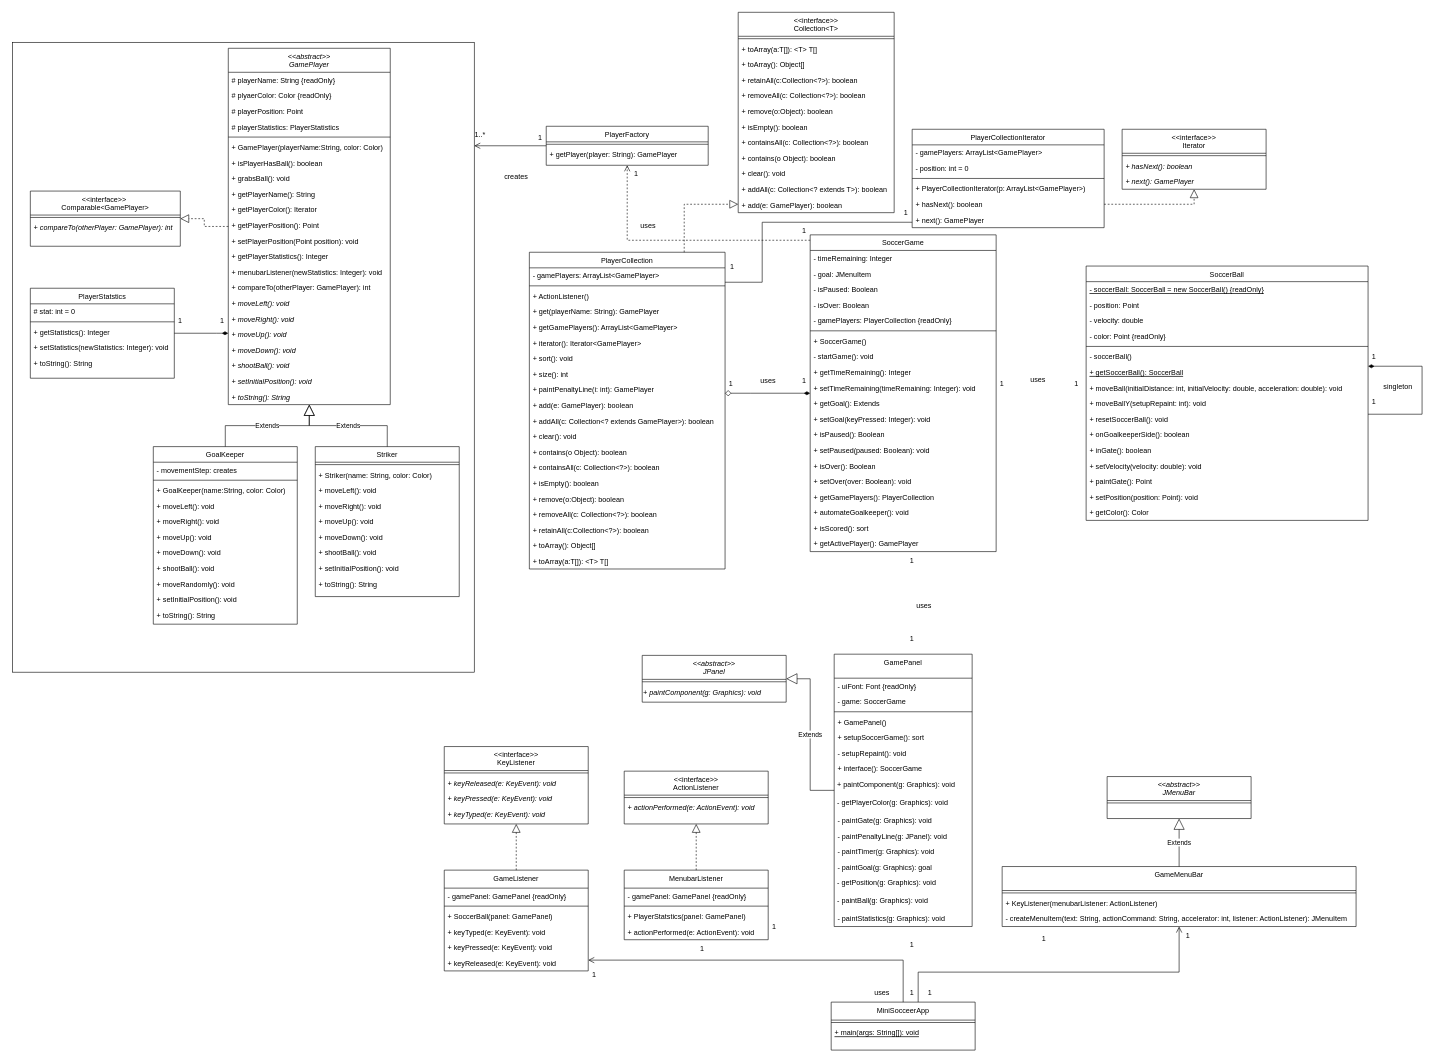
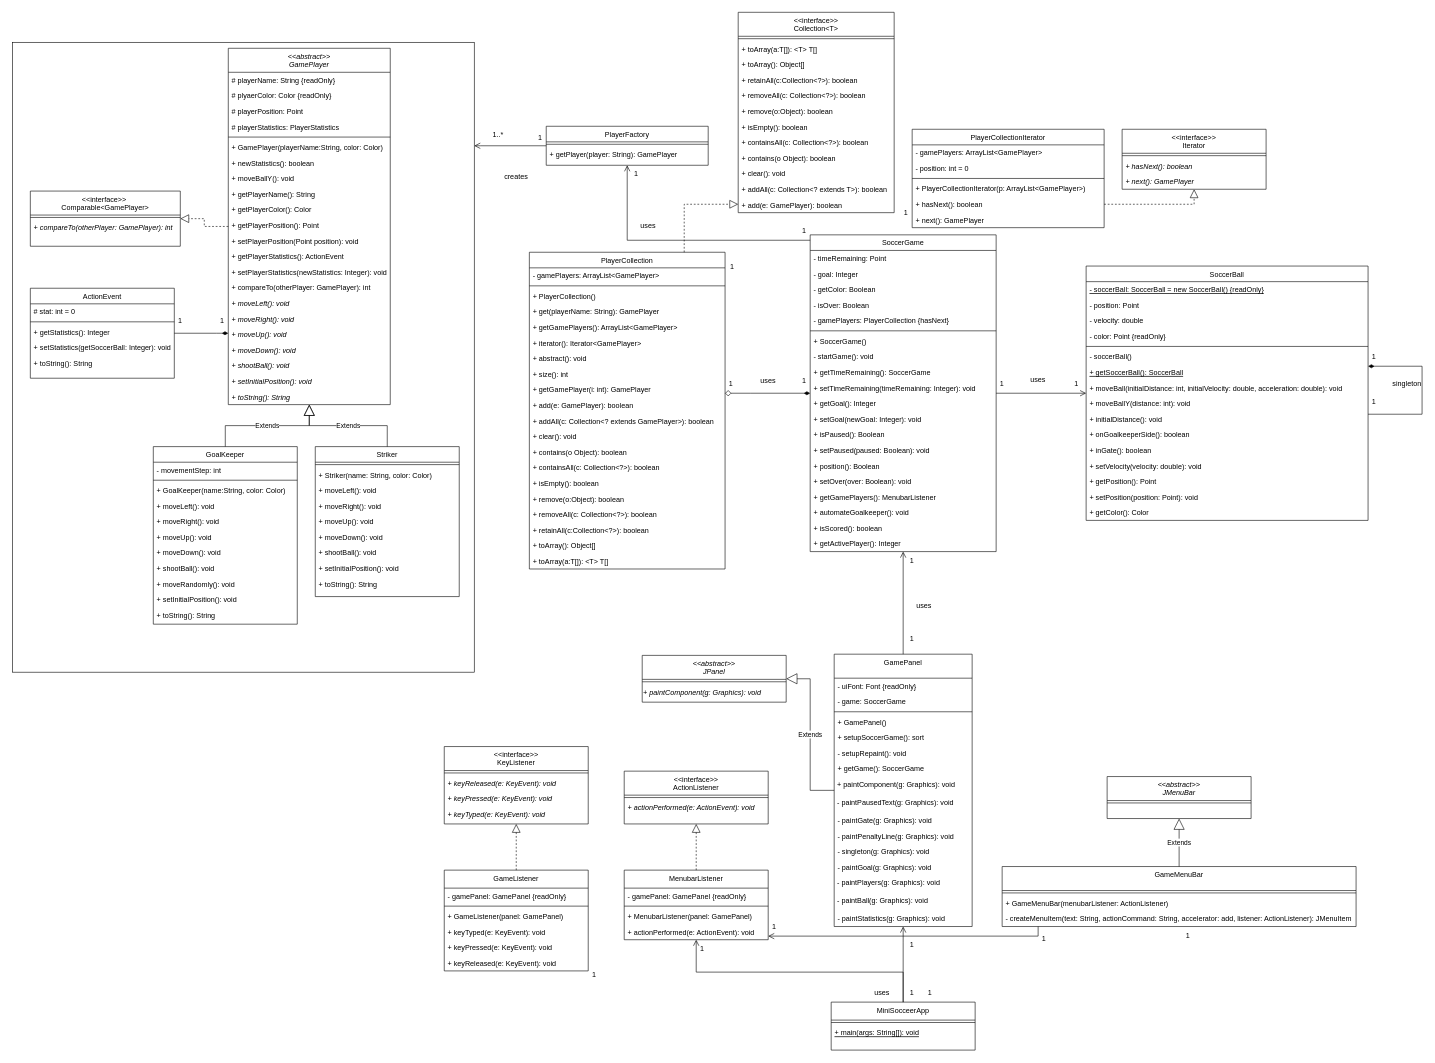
(480, 135) -> (498, 135)
(281, 163) -> (279, 163)
(264, 179) -> (264, 179)
(284, 210) -> (277, 210)
(788, 222) -> none
(682, 240) -> (682, 240)
(291, 257) -> (299, 257)
(856, 259) -> (851, 259)
(319, 272) -> (325, 272)
(844, 274) -> (840, 274)
(847, 290) -> (847, 290)
(102, 296) -> (102, 296)
(566, 296) -> (568, 296)
(889, 321) -> (888, 321)
(116, 348) -> (116, 348)
(557, 359) -> (565, 359)
(866, 373) -> (872, 373)
(1398, 387) -> (1407, 384)
(600, 390) -> (596, 390)
none -> (1041, 393)
(850, 404) -> (850, 404)
(1153, 404) -> (1145, 404)
(880, 419) -> (873, 419)
(1135, 419) -> (1133, 419)
(847, 466) -> (850, 466)
(200, 470) -> (191, 470)
(1126, 482) -> (1129, 482)
(880, 497) -> (880, 497)
(847, 529) -> (852, 529)
(871, 544) -> (866, 544)
none -> (903, 604)
(885, 769) -> (882, 769)
(899, 803) -> (902, 803)
(900, 836) -> (904, 836)
(893, 852) -> (891, 852)
(891, 868) -> (891, 868)
(893, 884) -> (895, 884)
(1092, 904) -> (1093, 904)
(502, 917) -> (506, 917)
(692, 917) -> (693, 917)
(1200, 919) -> (1201, 919)
none -> (908, 936)
none -> (903, 943)
(746, 960) -> none
none -> (783, 972)
(1055, 972) -> none
